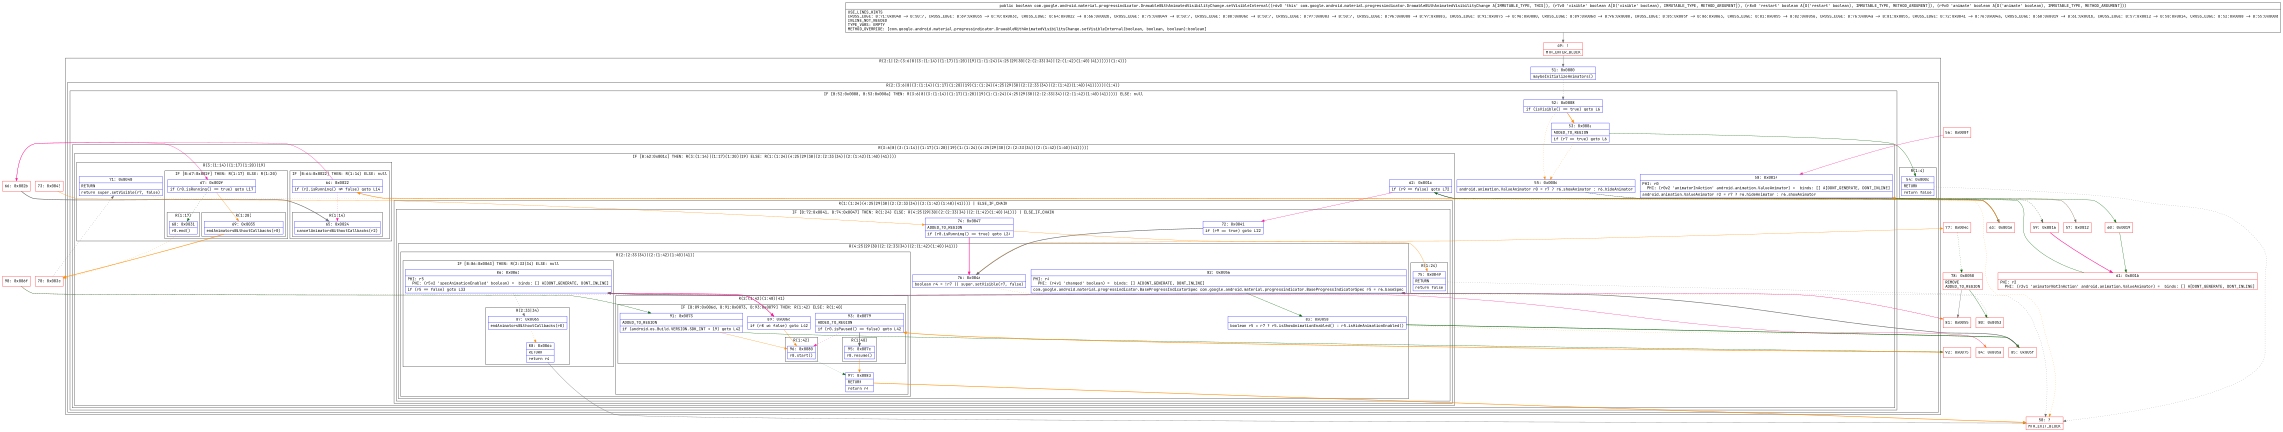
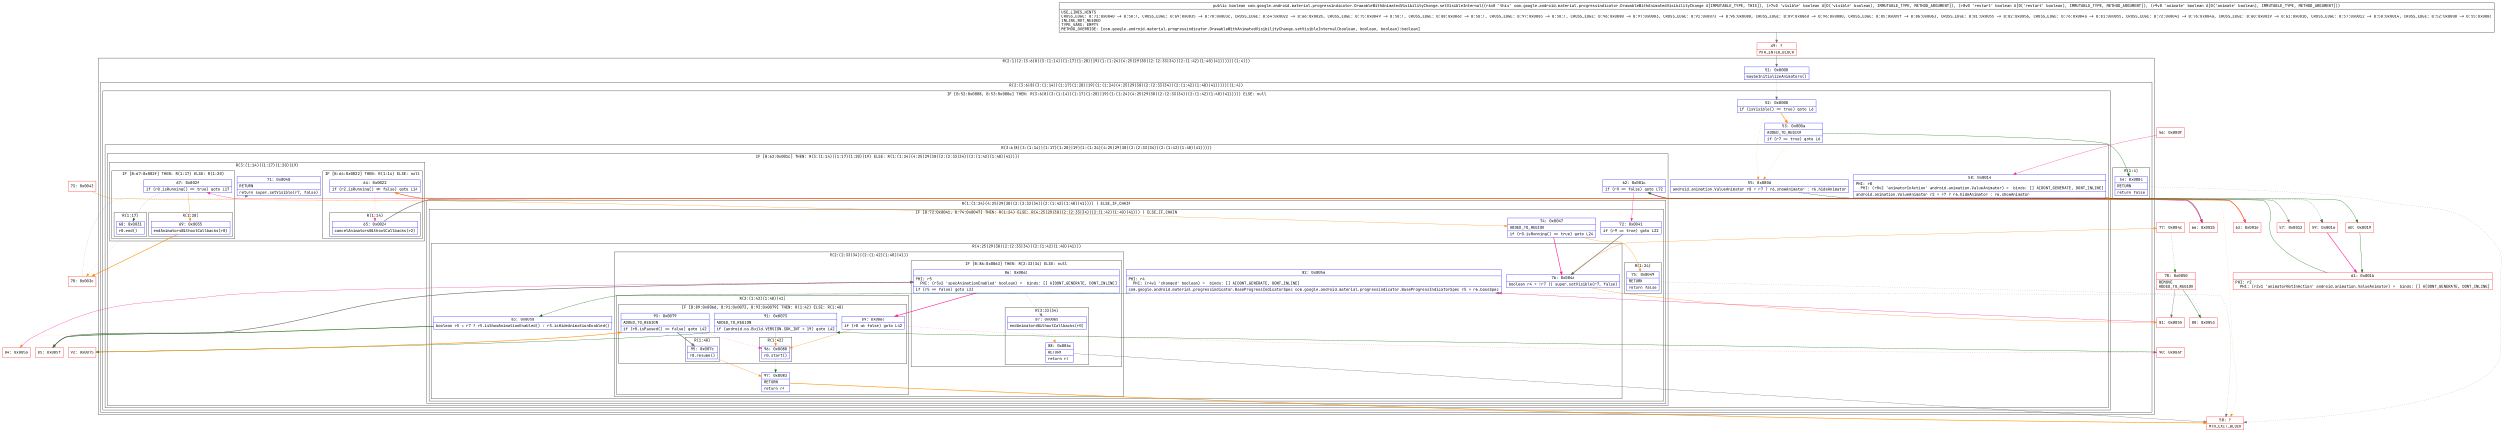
(1721, 199) -> (1951, 198)
(175, 200) -> (1296, 198)
(588, 294) -> (1529, 348)
(1468, 294) -> (1871, 314)
